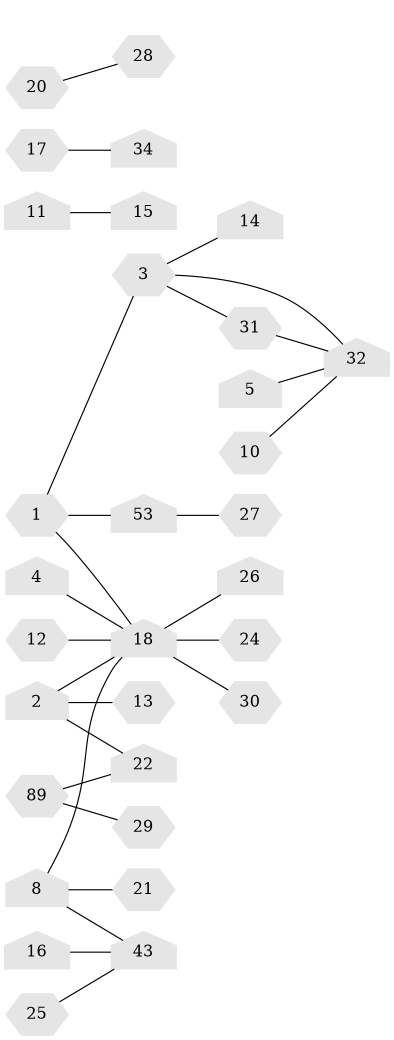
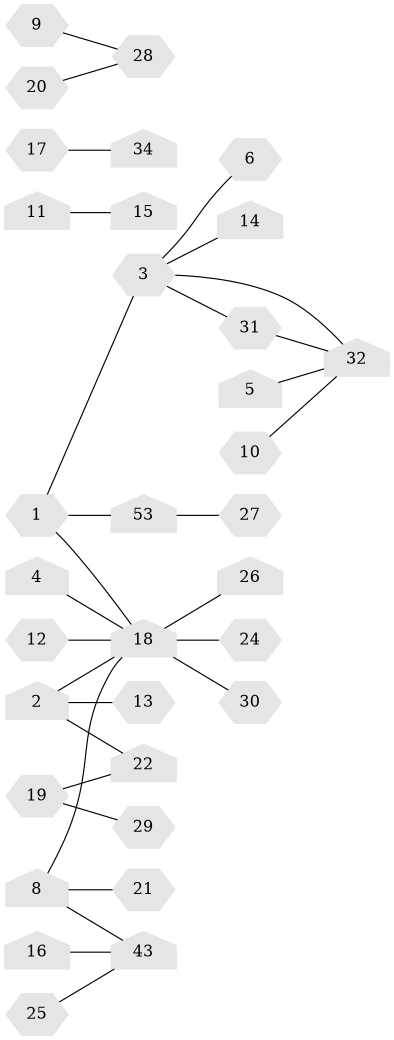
none -> (37, 25)
none -> (250, 159)
(37, 796) -> (37, 796)
